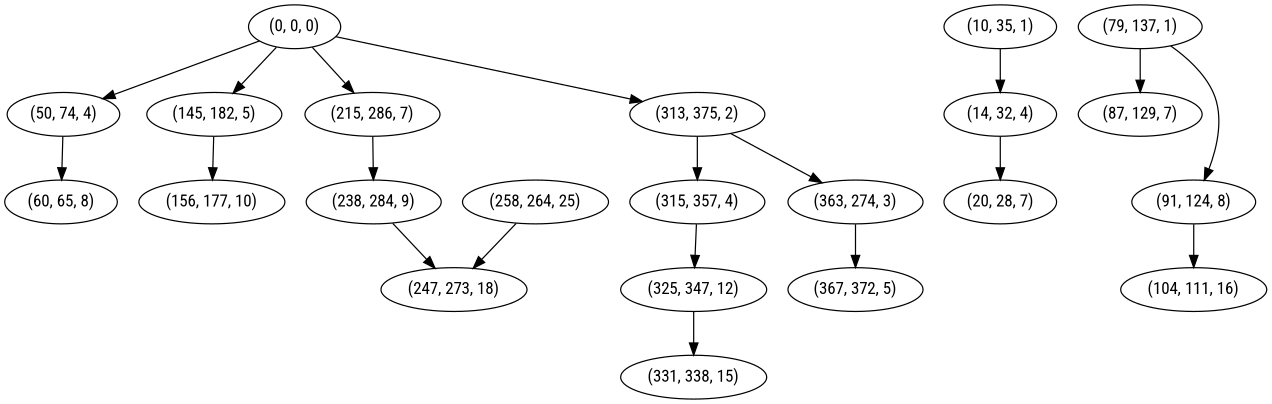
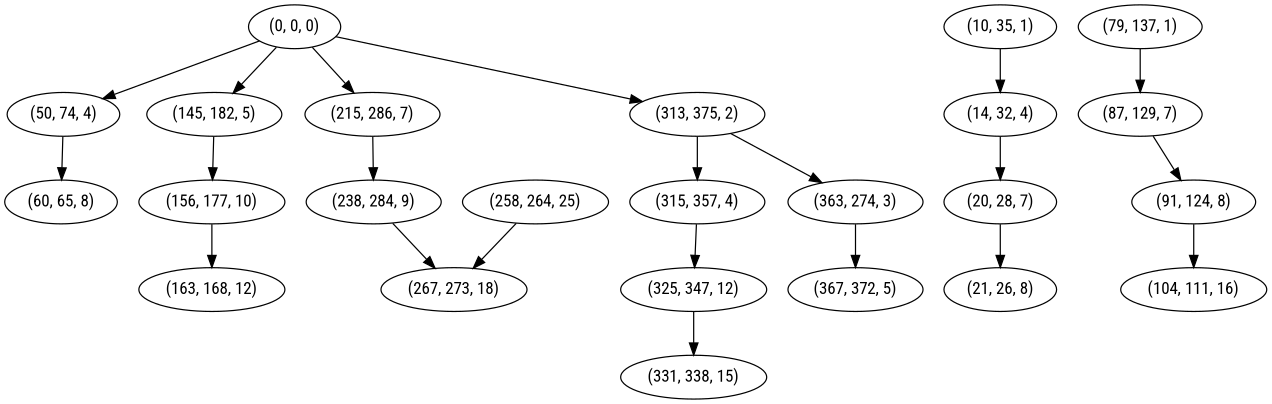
(1216, 99) -> (1164, 153)
none -> (212, 290)
(454, 290) -> (454, 290)
none -> (1000, 290)
